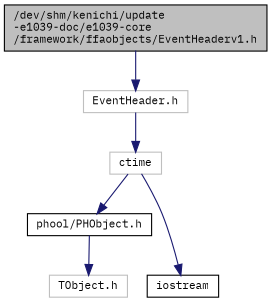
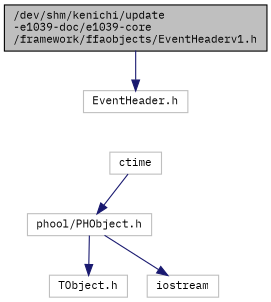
(136, 127) -> none
(164, 218) -> (132, 252)
(90, 225) -> (90, 225)
(183, 286) -> (183, 286)
